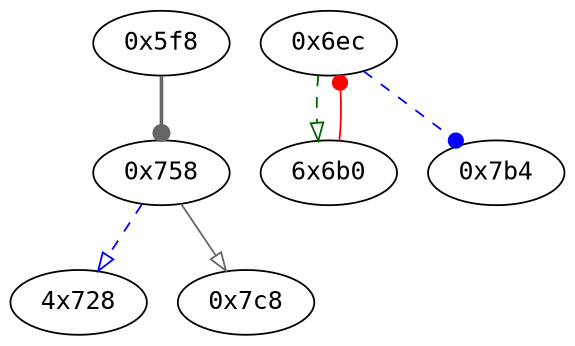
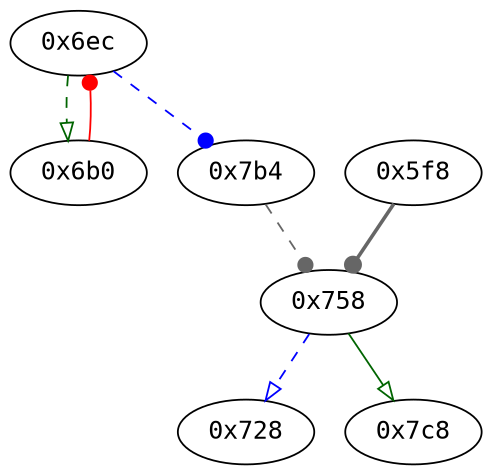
(329, 173) -> (79, 173)
(198, 230) -> (366, 359)
none -> (283, 232)
(79, 302) -> (246, 432)
